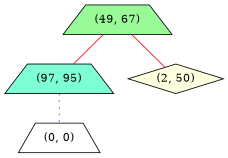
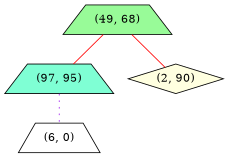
(118, 20) -> (118, 20)
(176, 79) -> (176, 79)
(59, 138) -> (59, 138)
